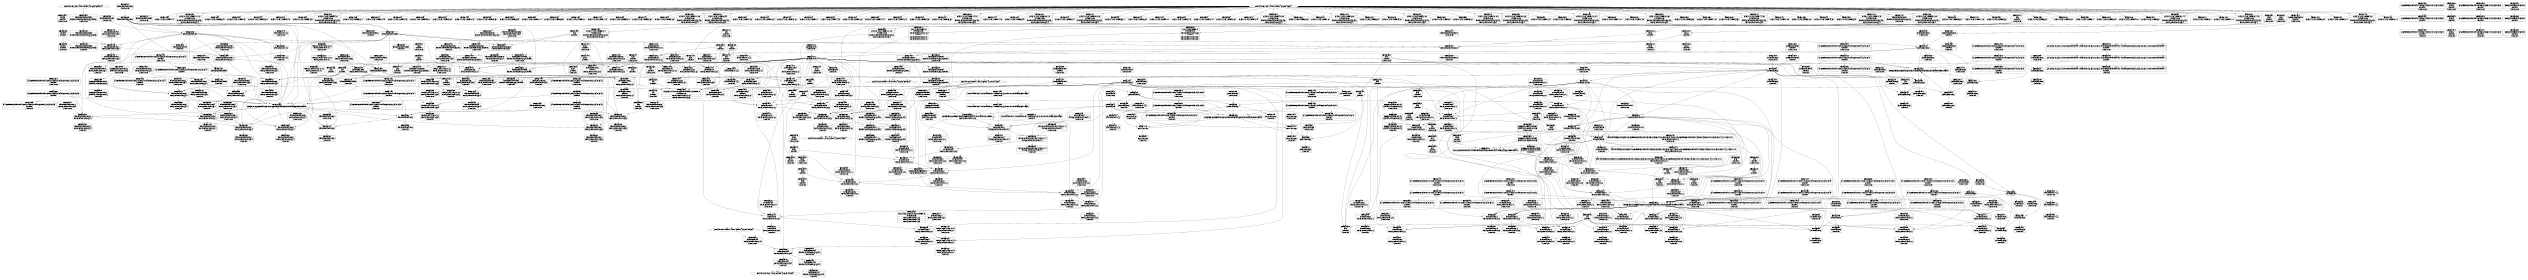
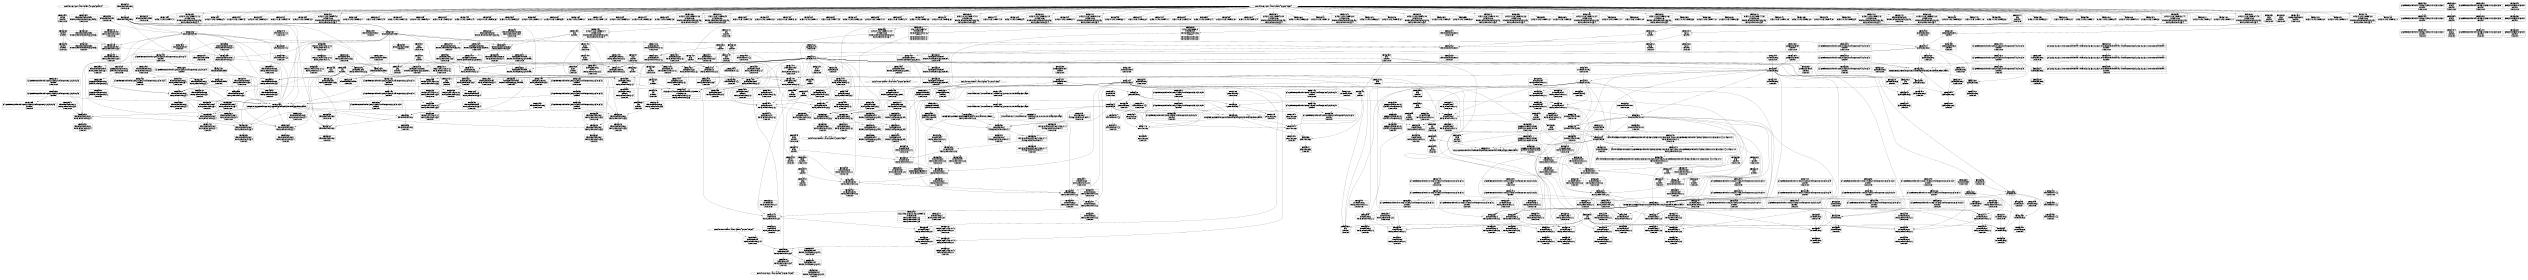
(1309, 128) -> none
